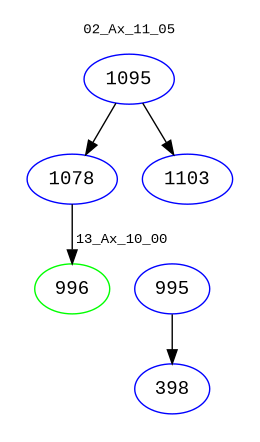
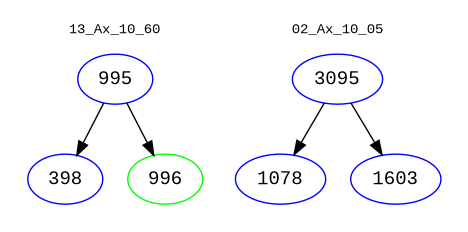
(130, 30) -> (338, 30)
(129, 79) -> (338, 79)
(188, 179) -> (396, 179)
(72, 235) -> (137, 123)
(122, 240) -> (115, 30)
